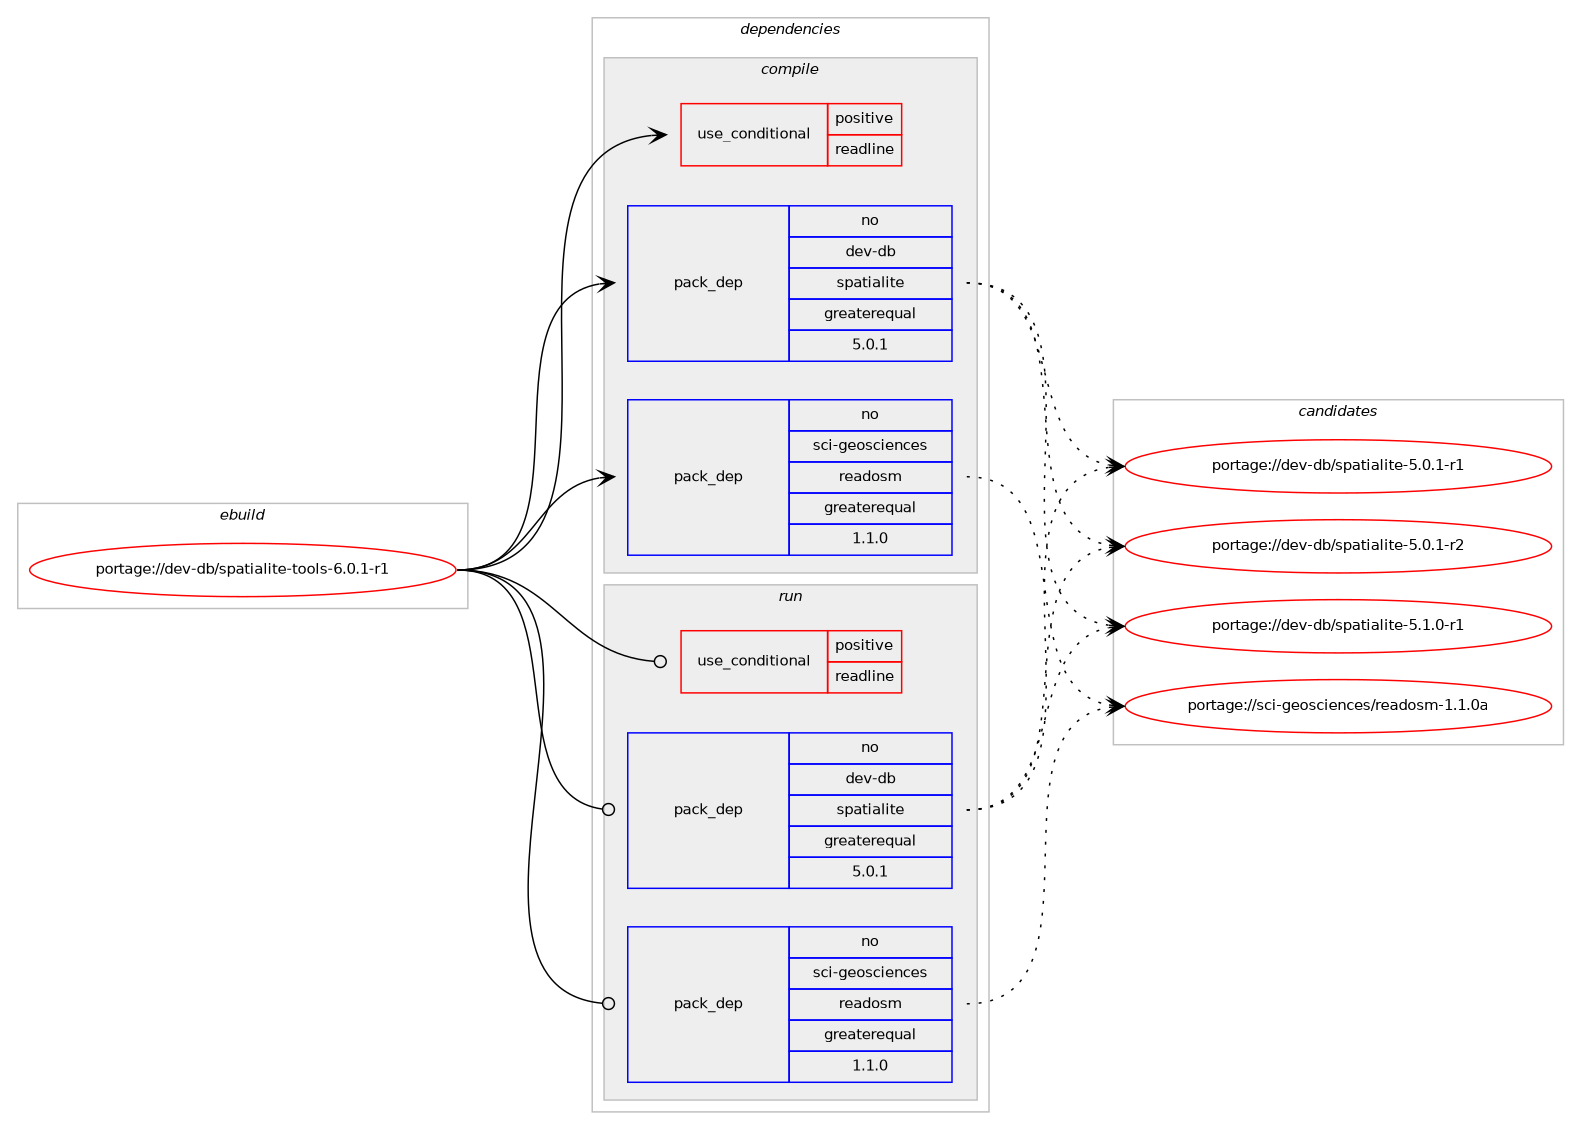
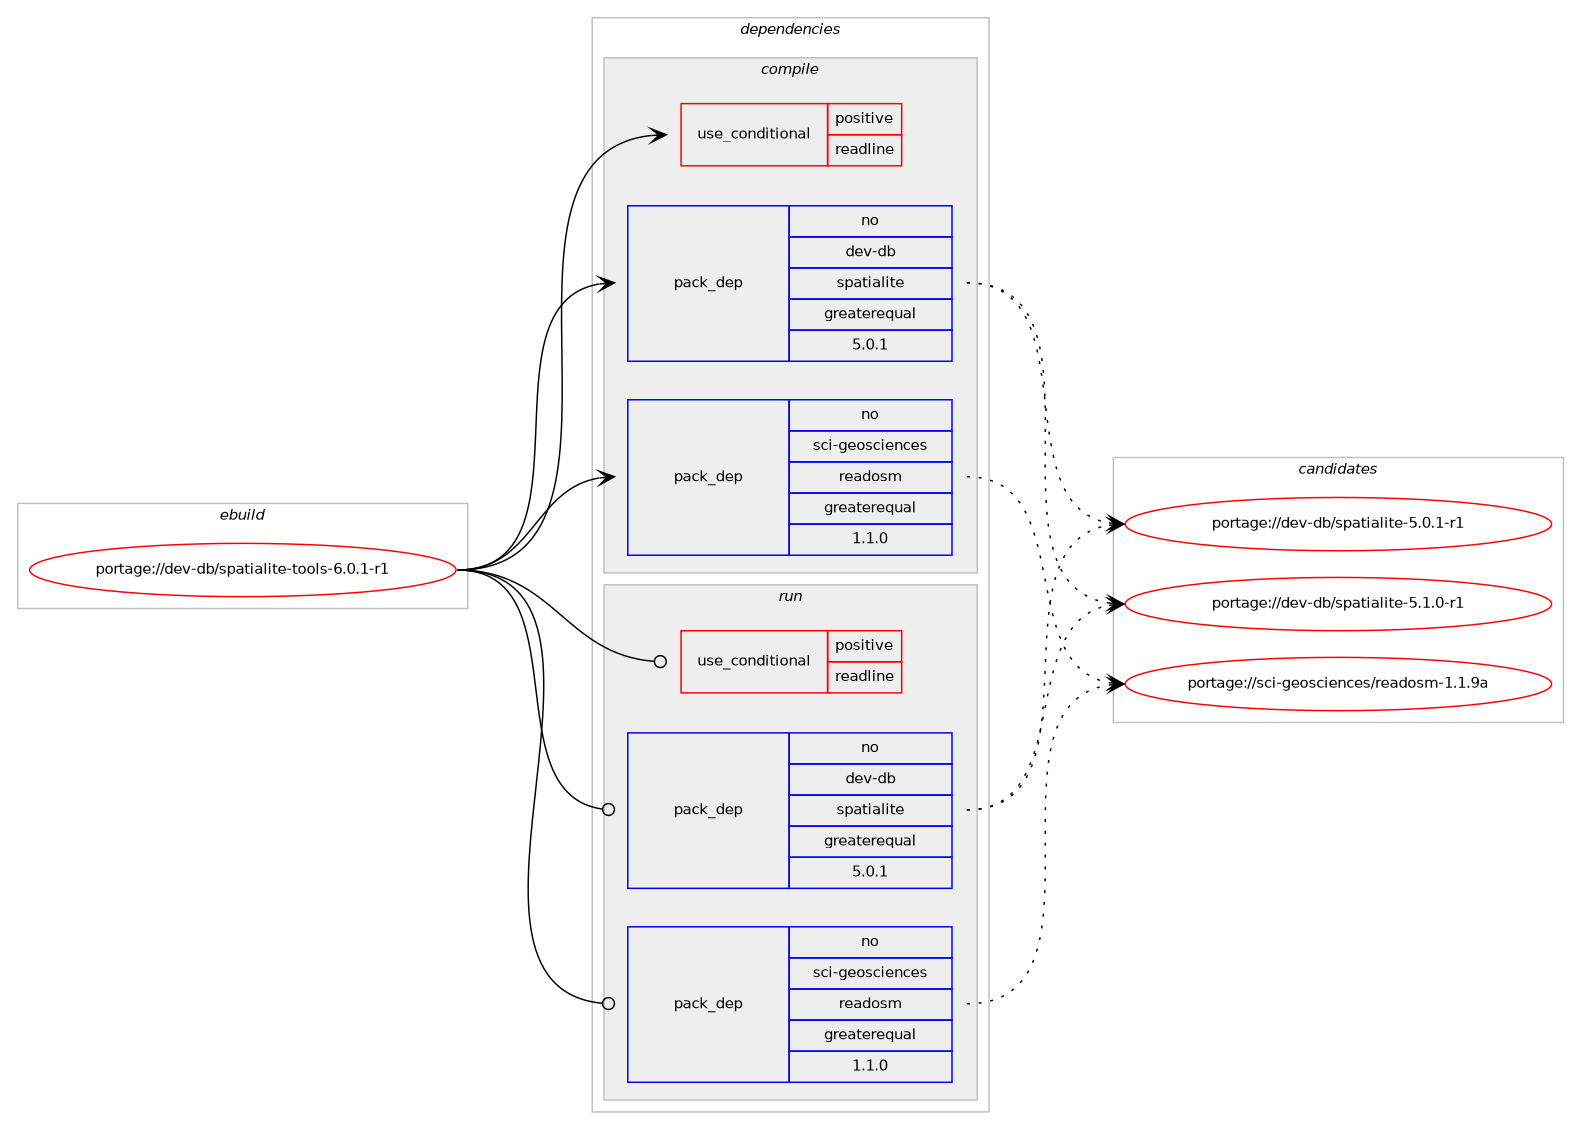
(1338, 546) -> none
(1338, 706) -> (1338, 684)
